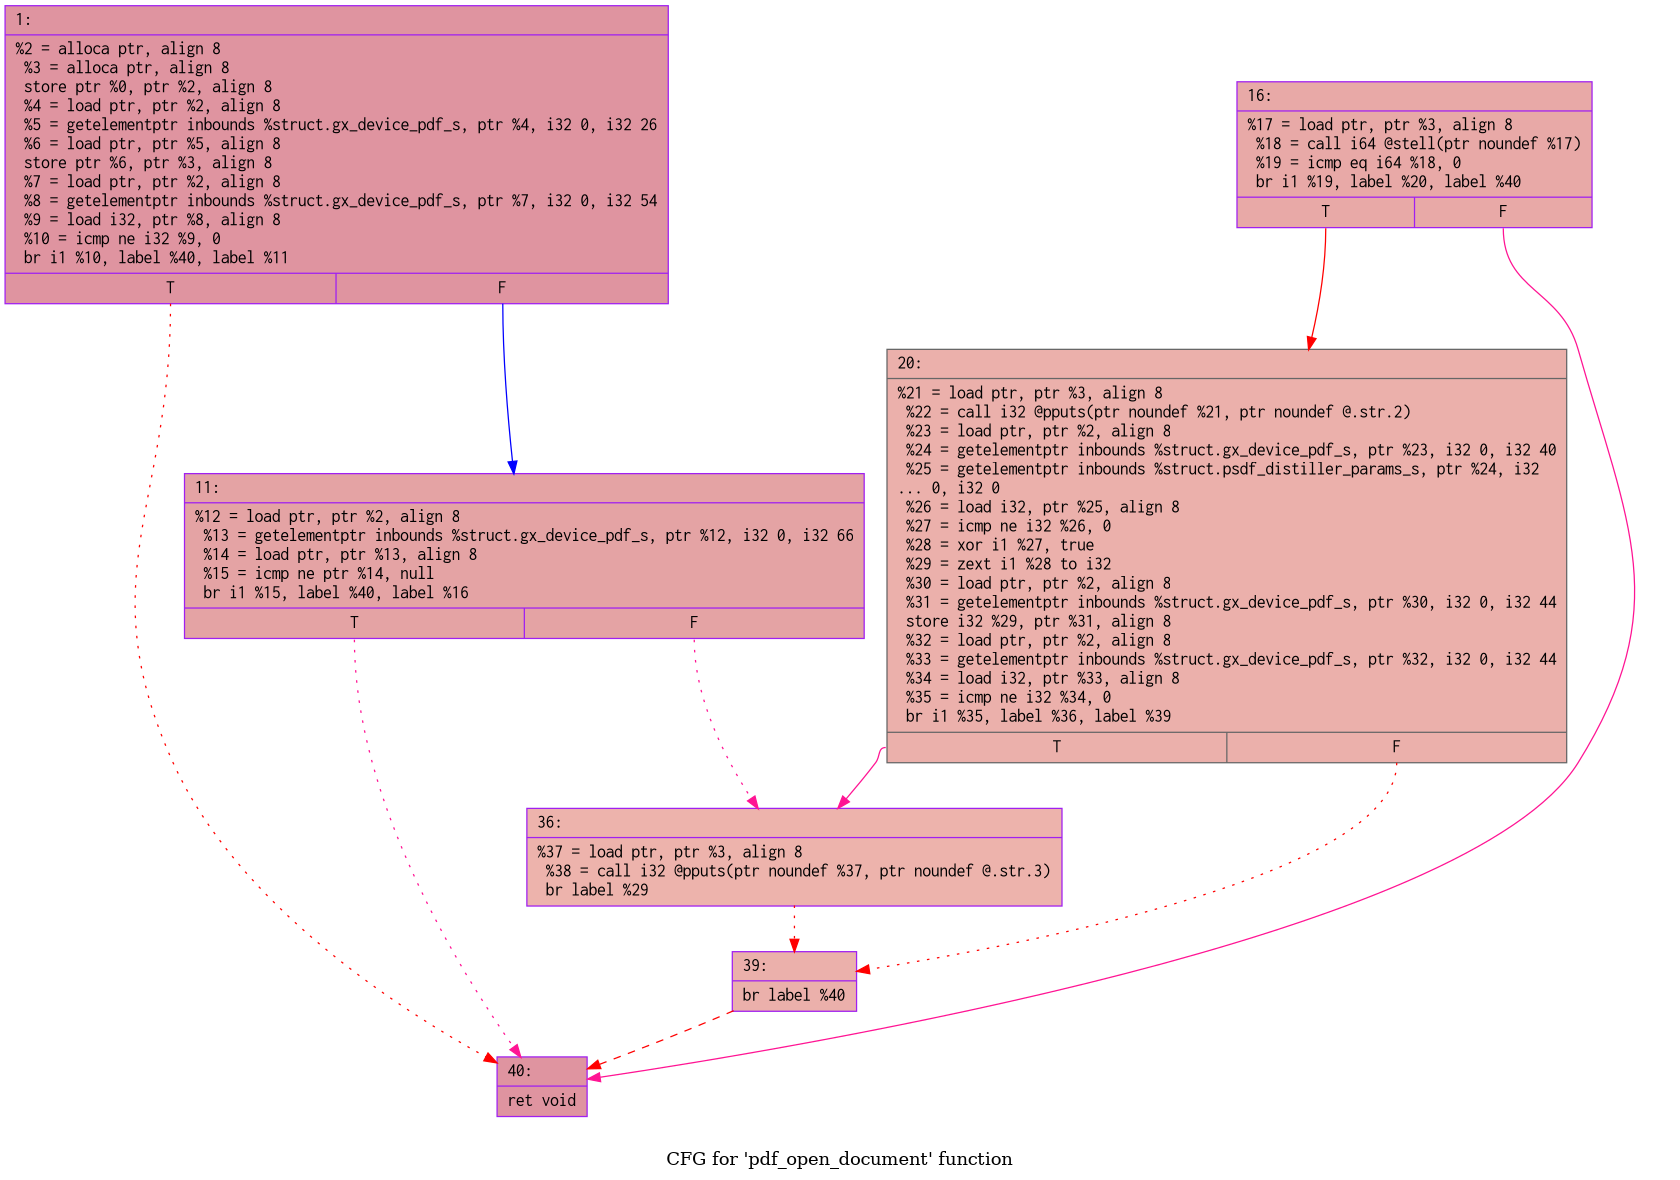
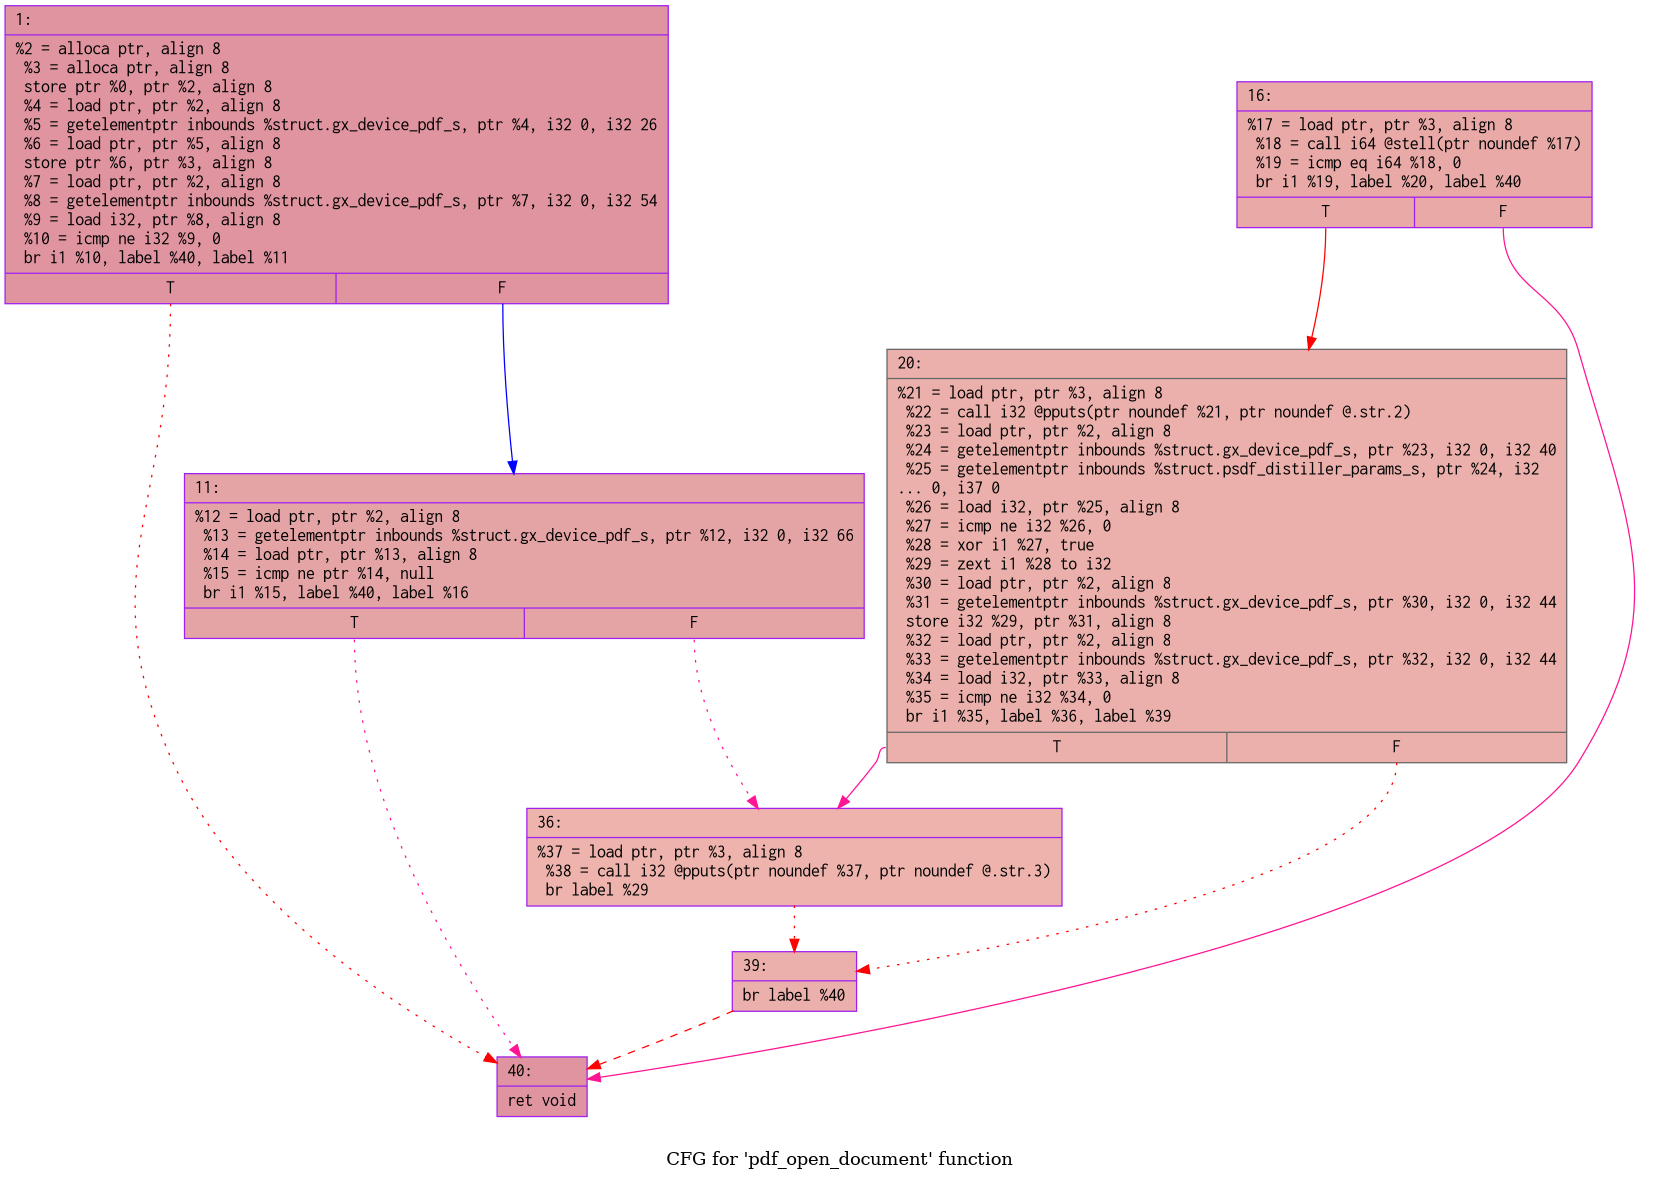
(949, 488) -> (949, 488)
